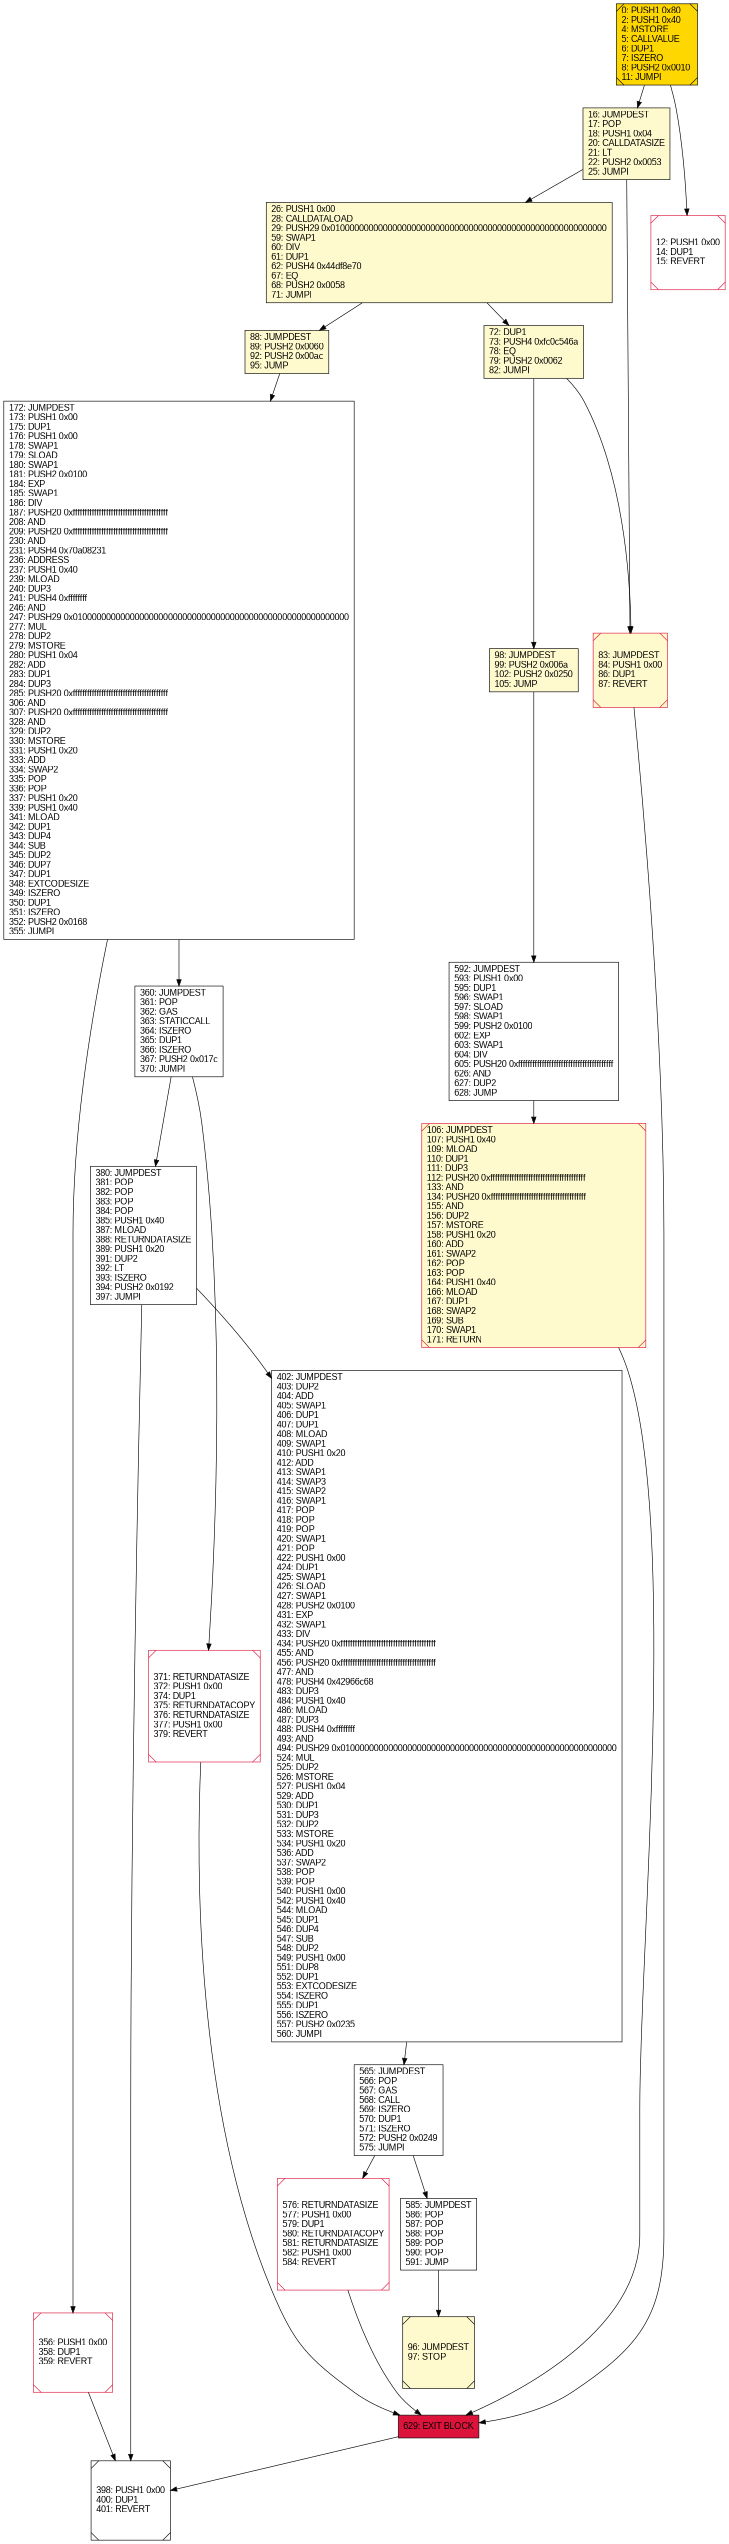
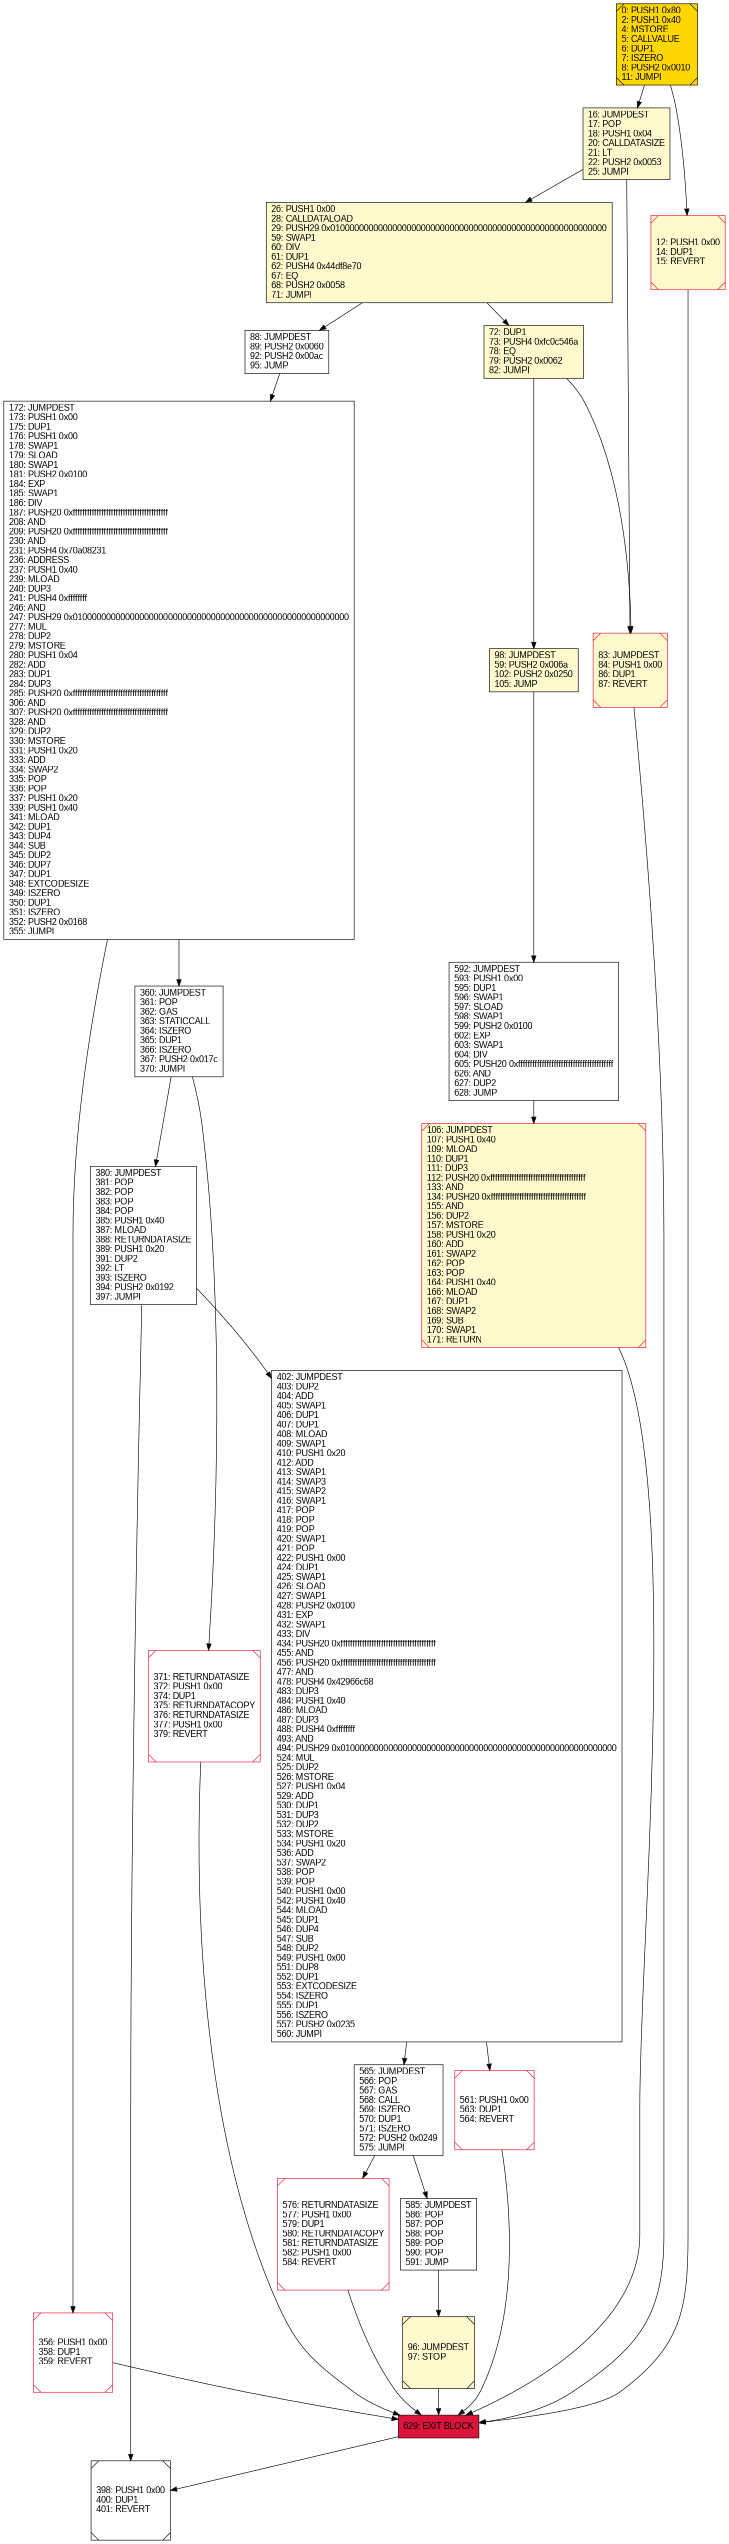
(688, 253) -> (688, 253)
(287, 352) -> (287, 352)
(534, 670) -> (534, 670)
none -> (688, 1422)
none -> (494, 2110)
none -> (439, 2399)
(101, 2423) -> (252, 2393)
